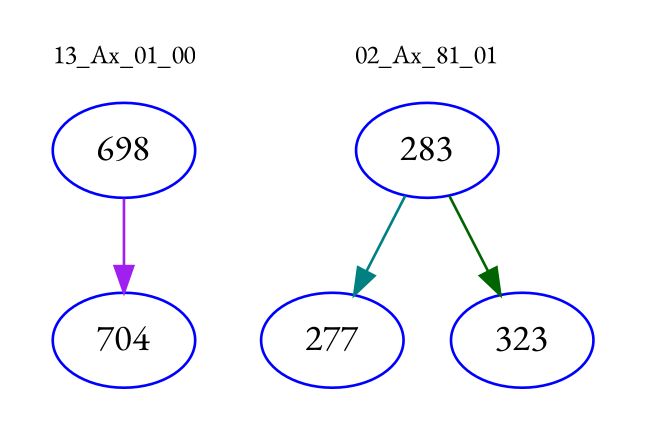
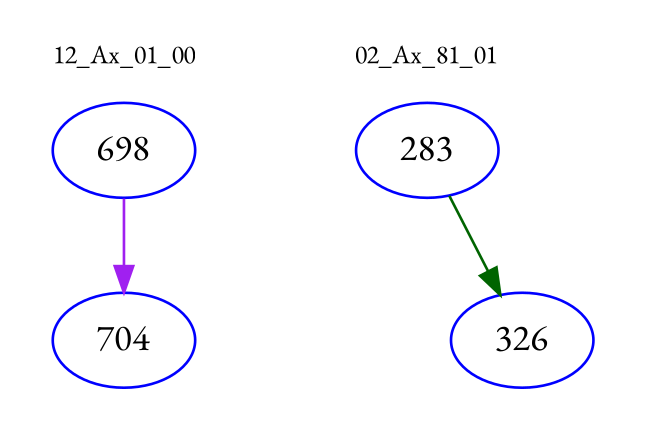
(125, 57) -> (125, 57)
(332, 340) -> none
(522, 340) -> (522, 340)
